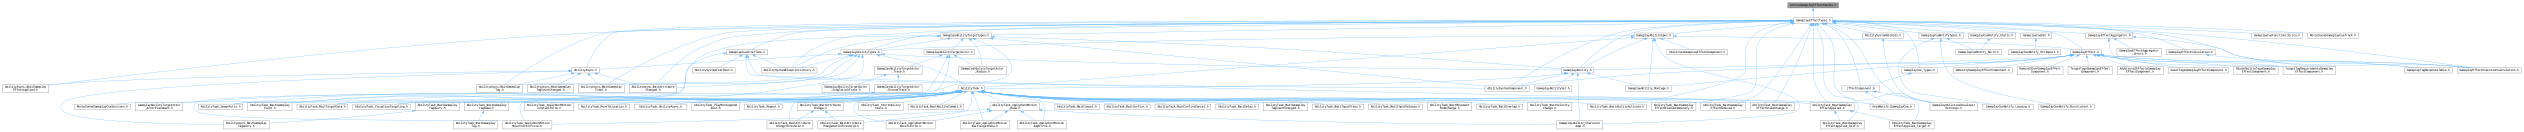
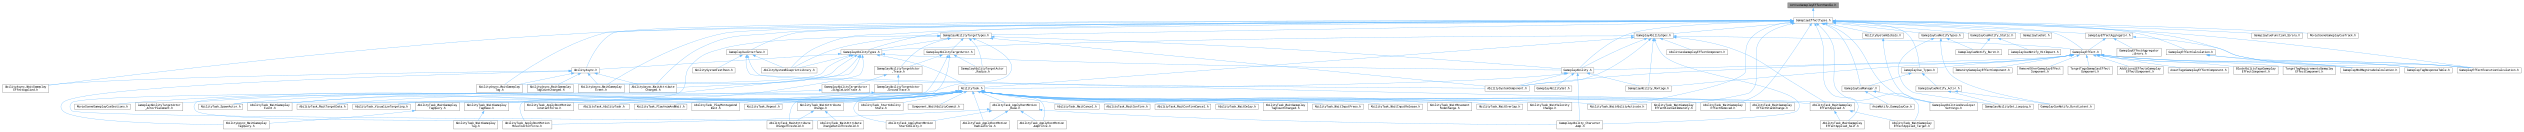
(1644, 29) -> (1591, 77)
(2035, 44) -> (2010, 43)
none -> (926, 46)
(1797, 64) -> none
(2190, 65) -> (2096, 45)
(1813, 68) -> (1752, 57)
none -> (2370, 70)
(1861, 89) -> (1861, 89)
none -> (1939, 89)
(710, 99) -> none
(432, 100) -> (469, 94)
(604, 107) -> (604, 107)
(661, 107) -> (661, 107)
(936, 107) -> (936, 107)
(2008, 107) -> (2008, 107)
(924, 116) -> (93, 100)
(911, 125) -> (911, 125)
(985, 125) -> (985, 125)
